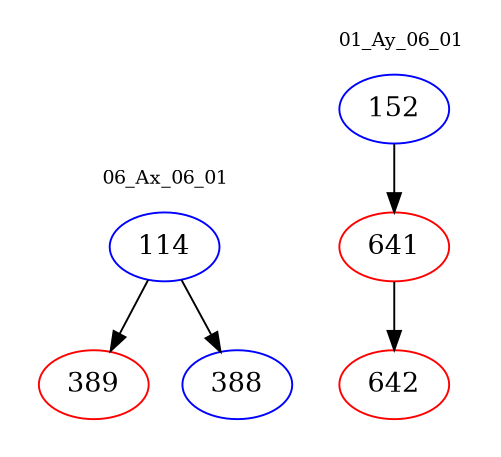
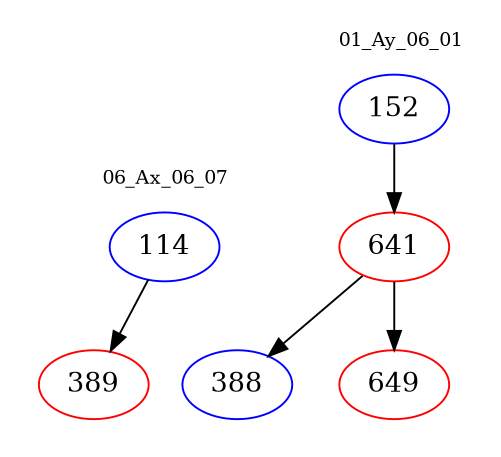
(166, 179) -> (166, 179)
(196, 307) -> (337, 298)
(394, 385) -> (394, 385)
